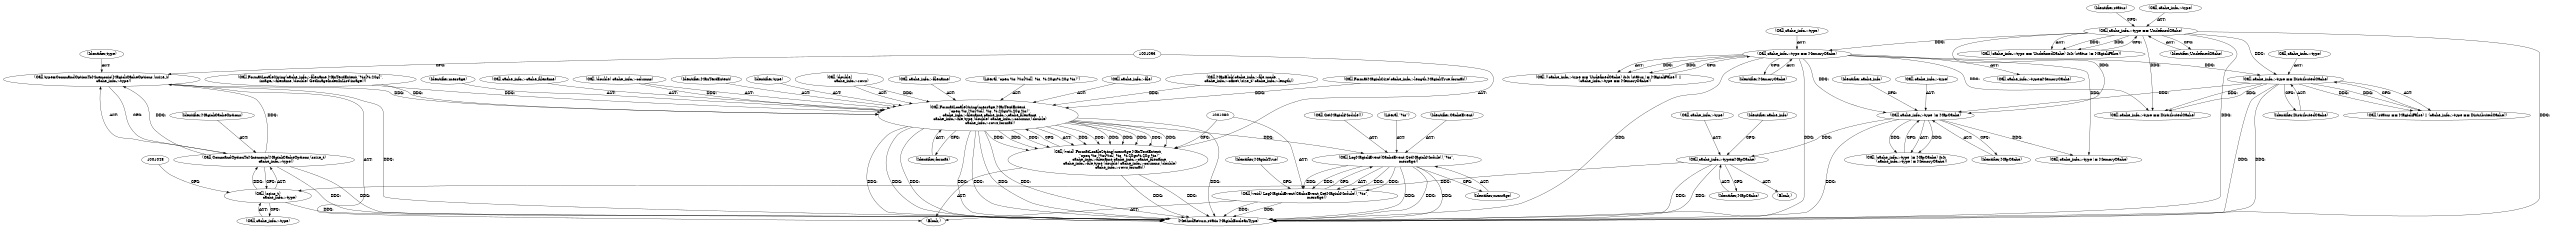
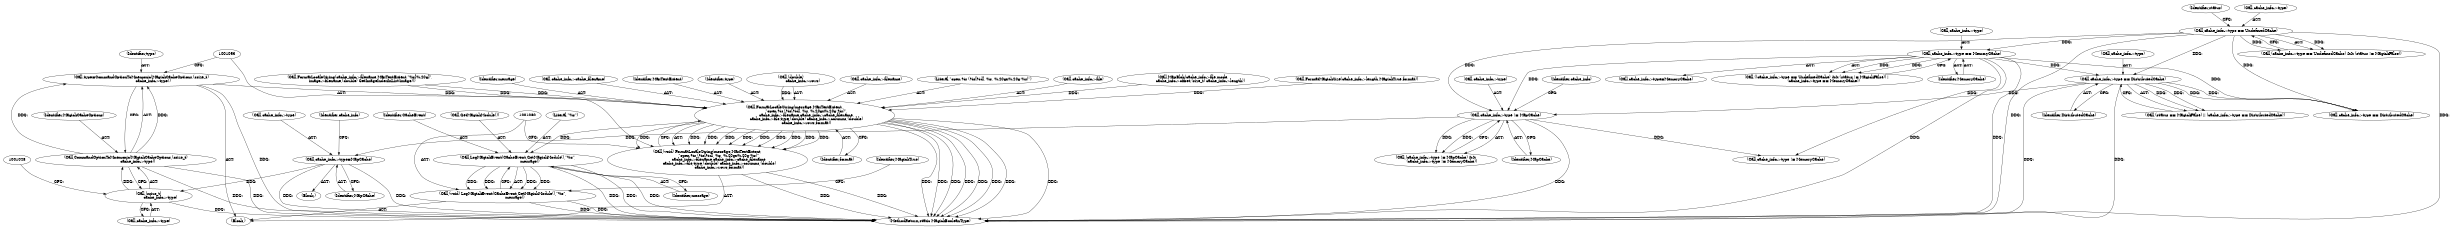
(2196, 54) -> none
(1776, 66) -> (1959, 66)
(620, 79) -> none
